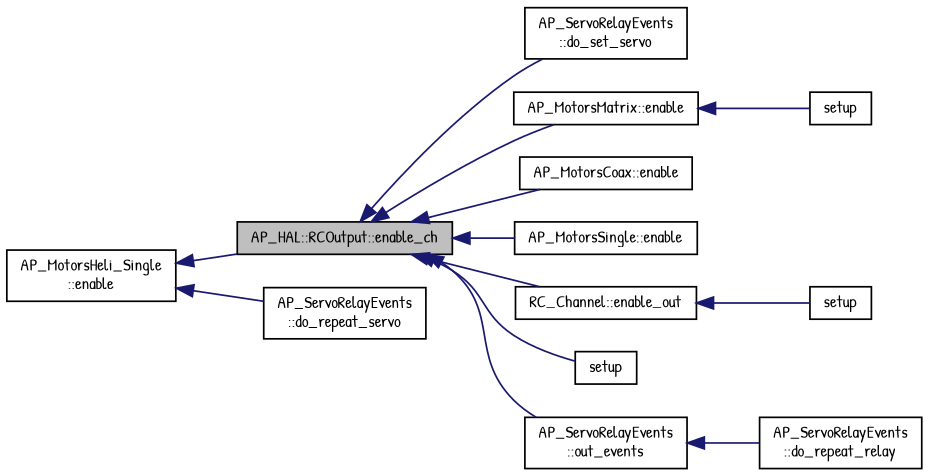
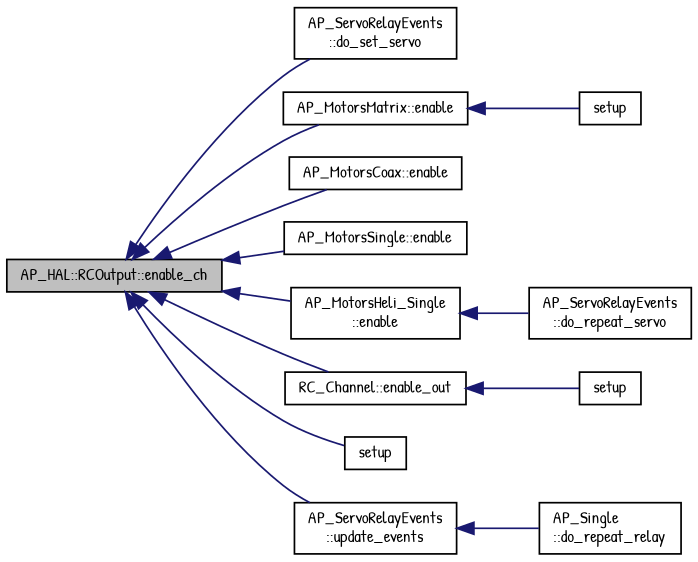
(215, 257) -> (265, 297)
(606, 443) -> (376, 528)
(841, 443) -> (610, 528)
